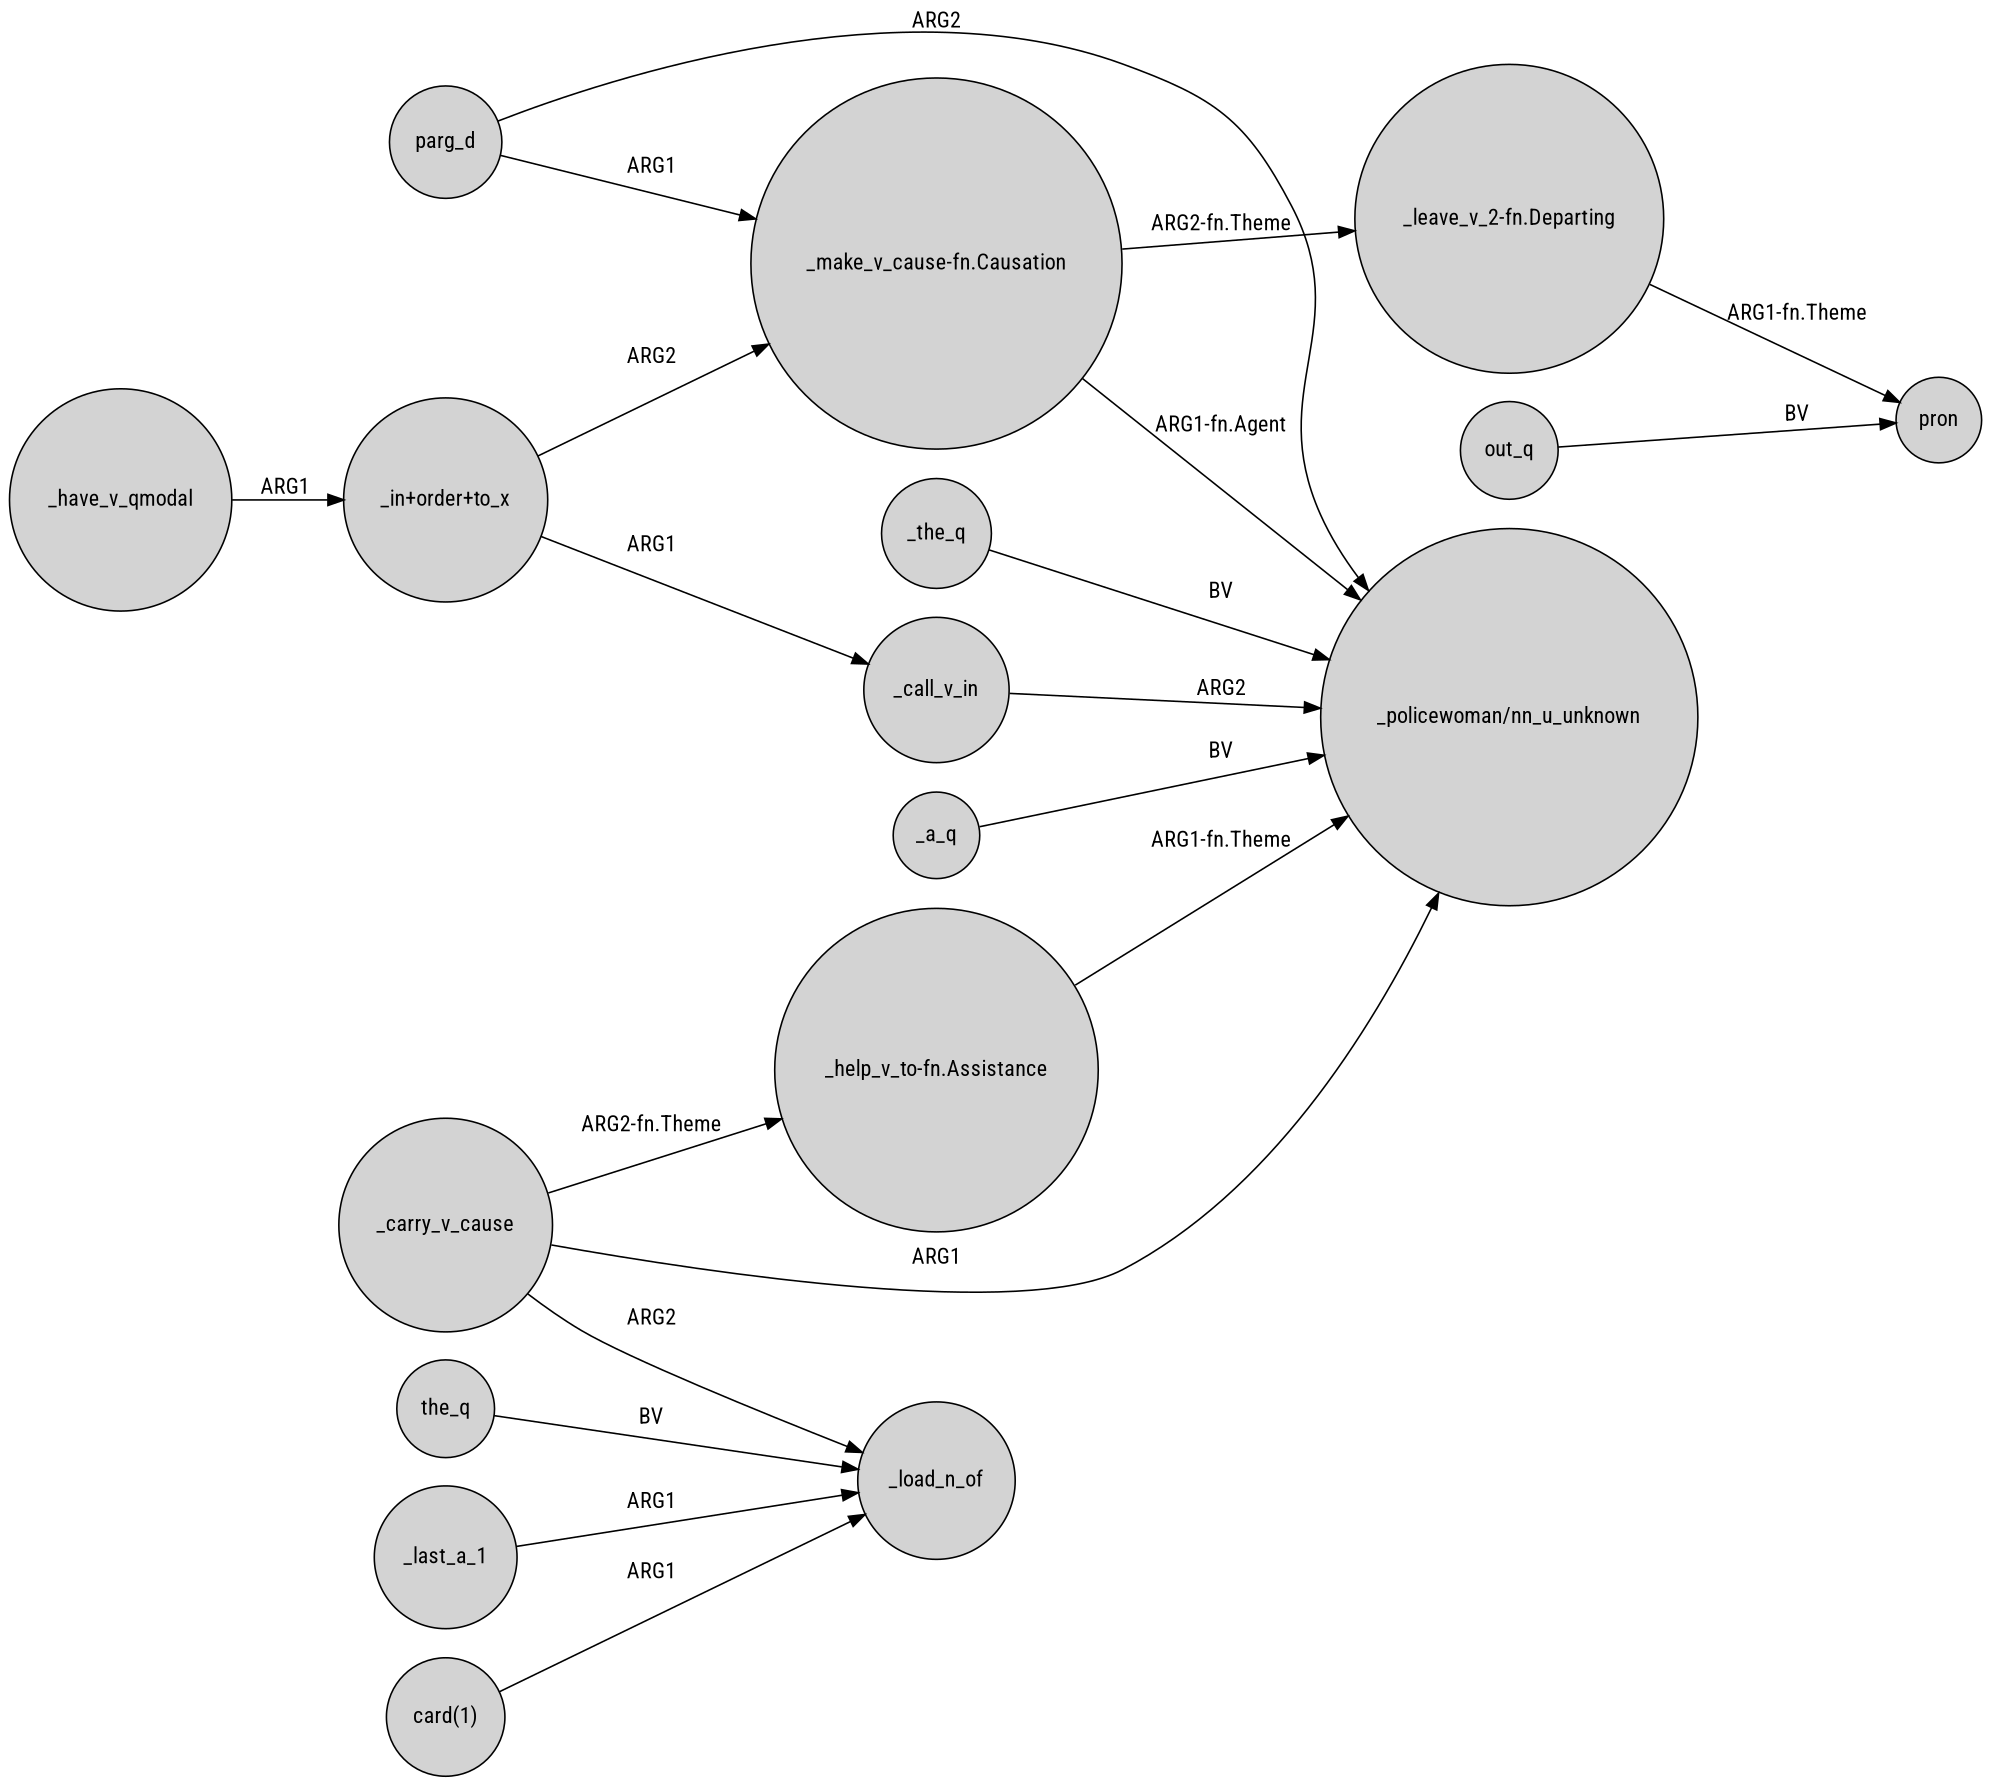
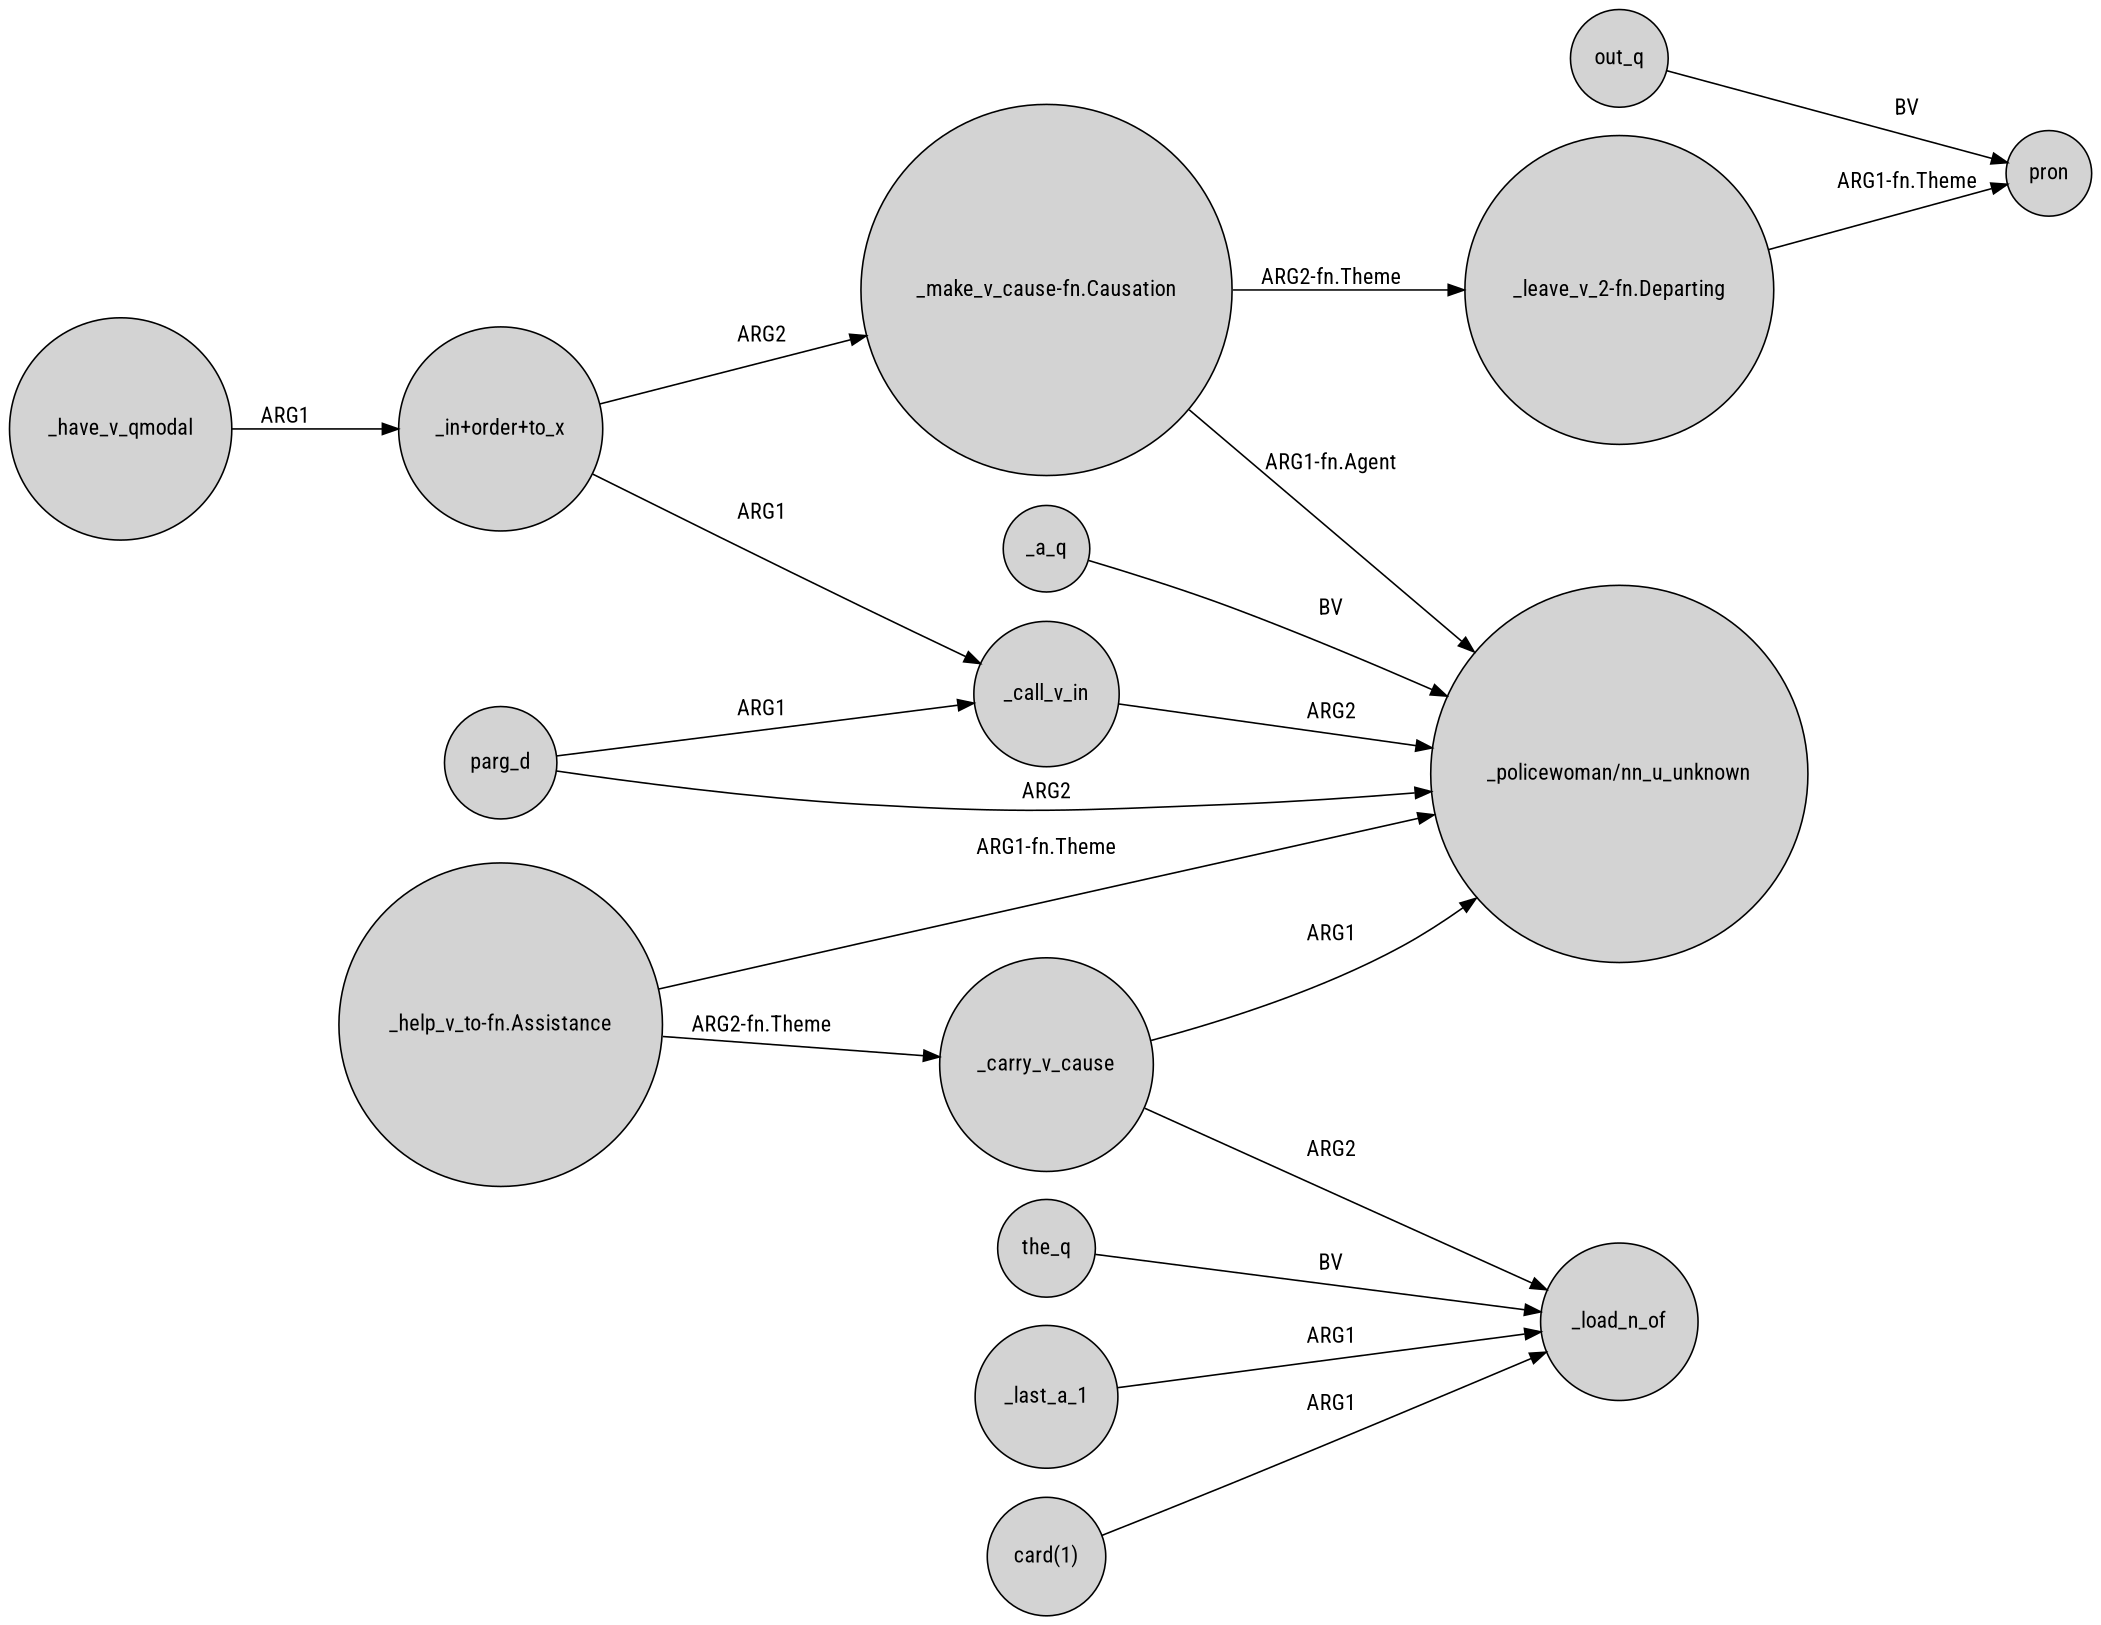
(620, 185) -> (757, 731)
(936, 533) -> none
(657, 1158) -> (793, 1046)
